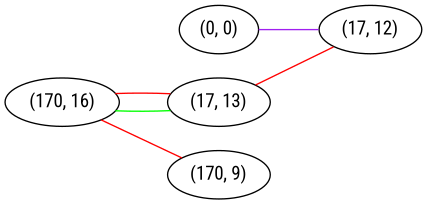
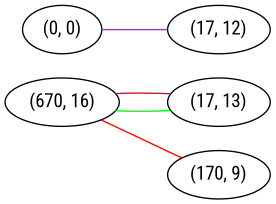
(295, 66) -> none
(62, 102) -> (62, 102)
